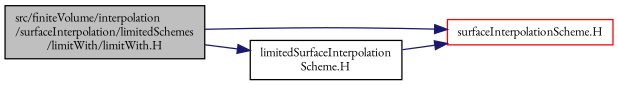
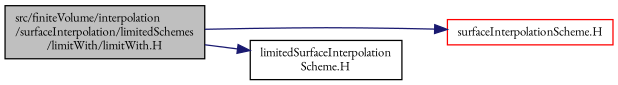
(419, 47) -> none
